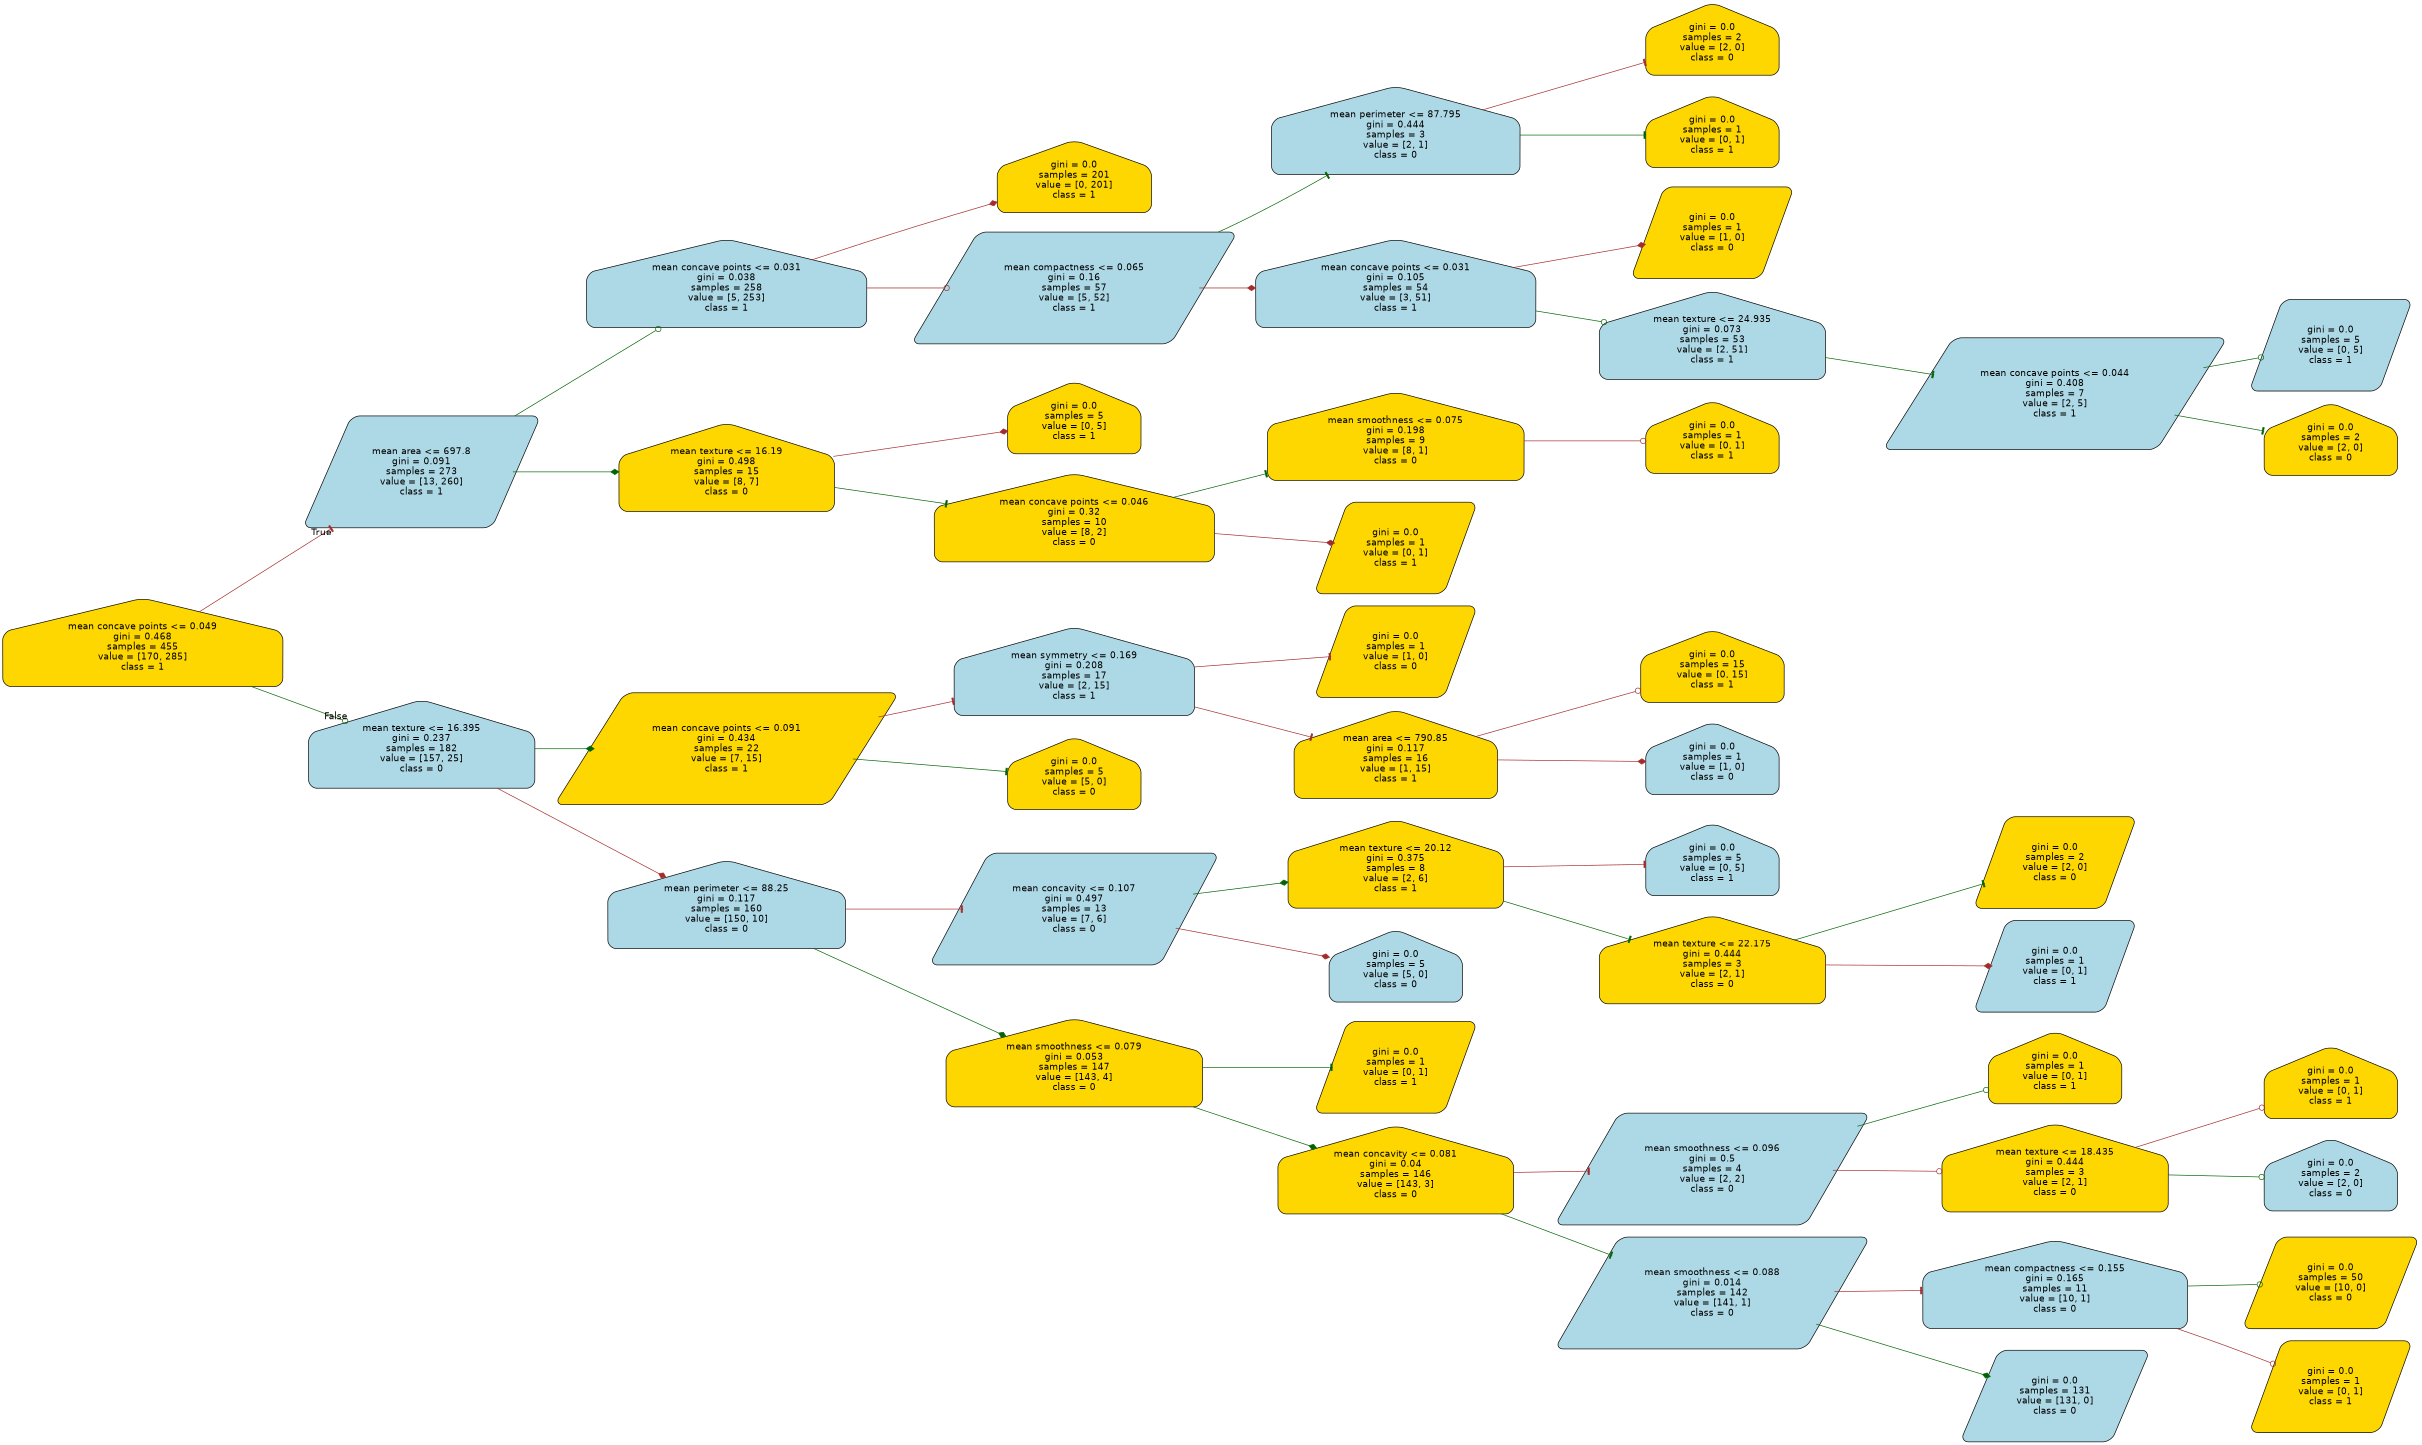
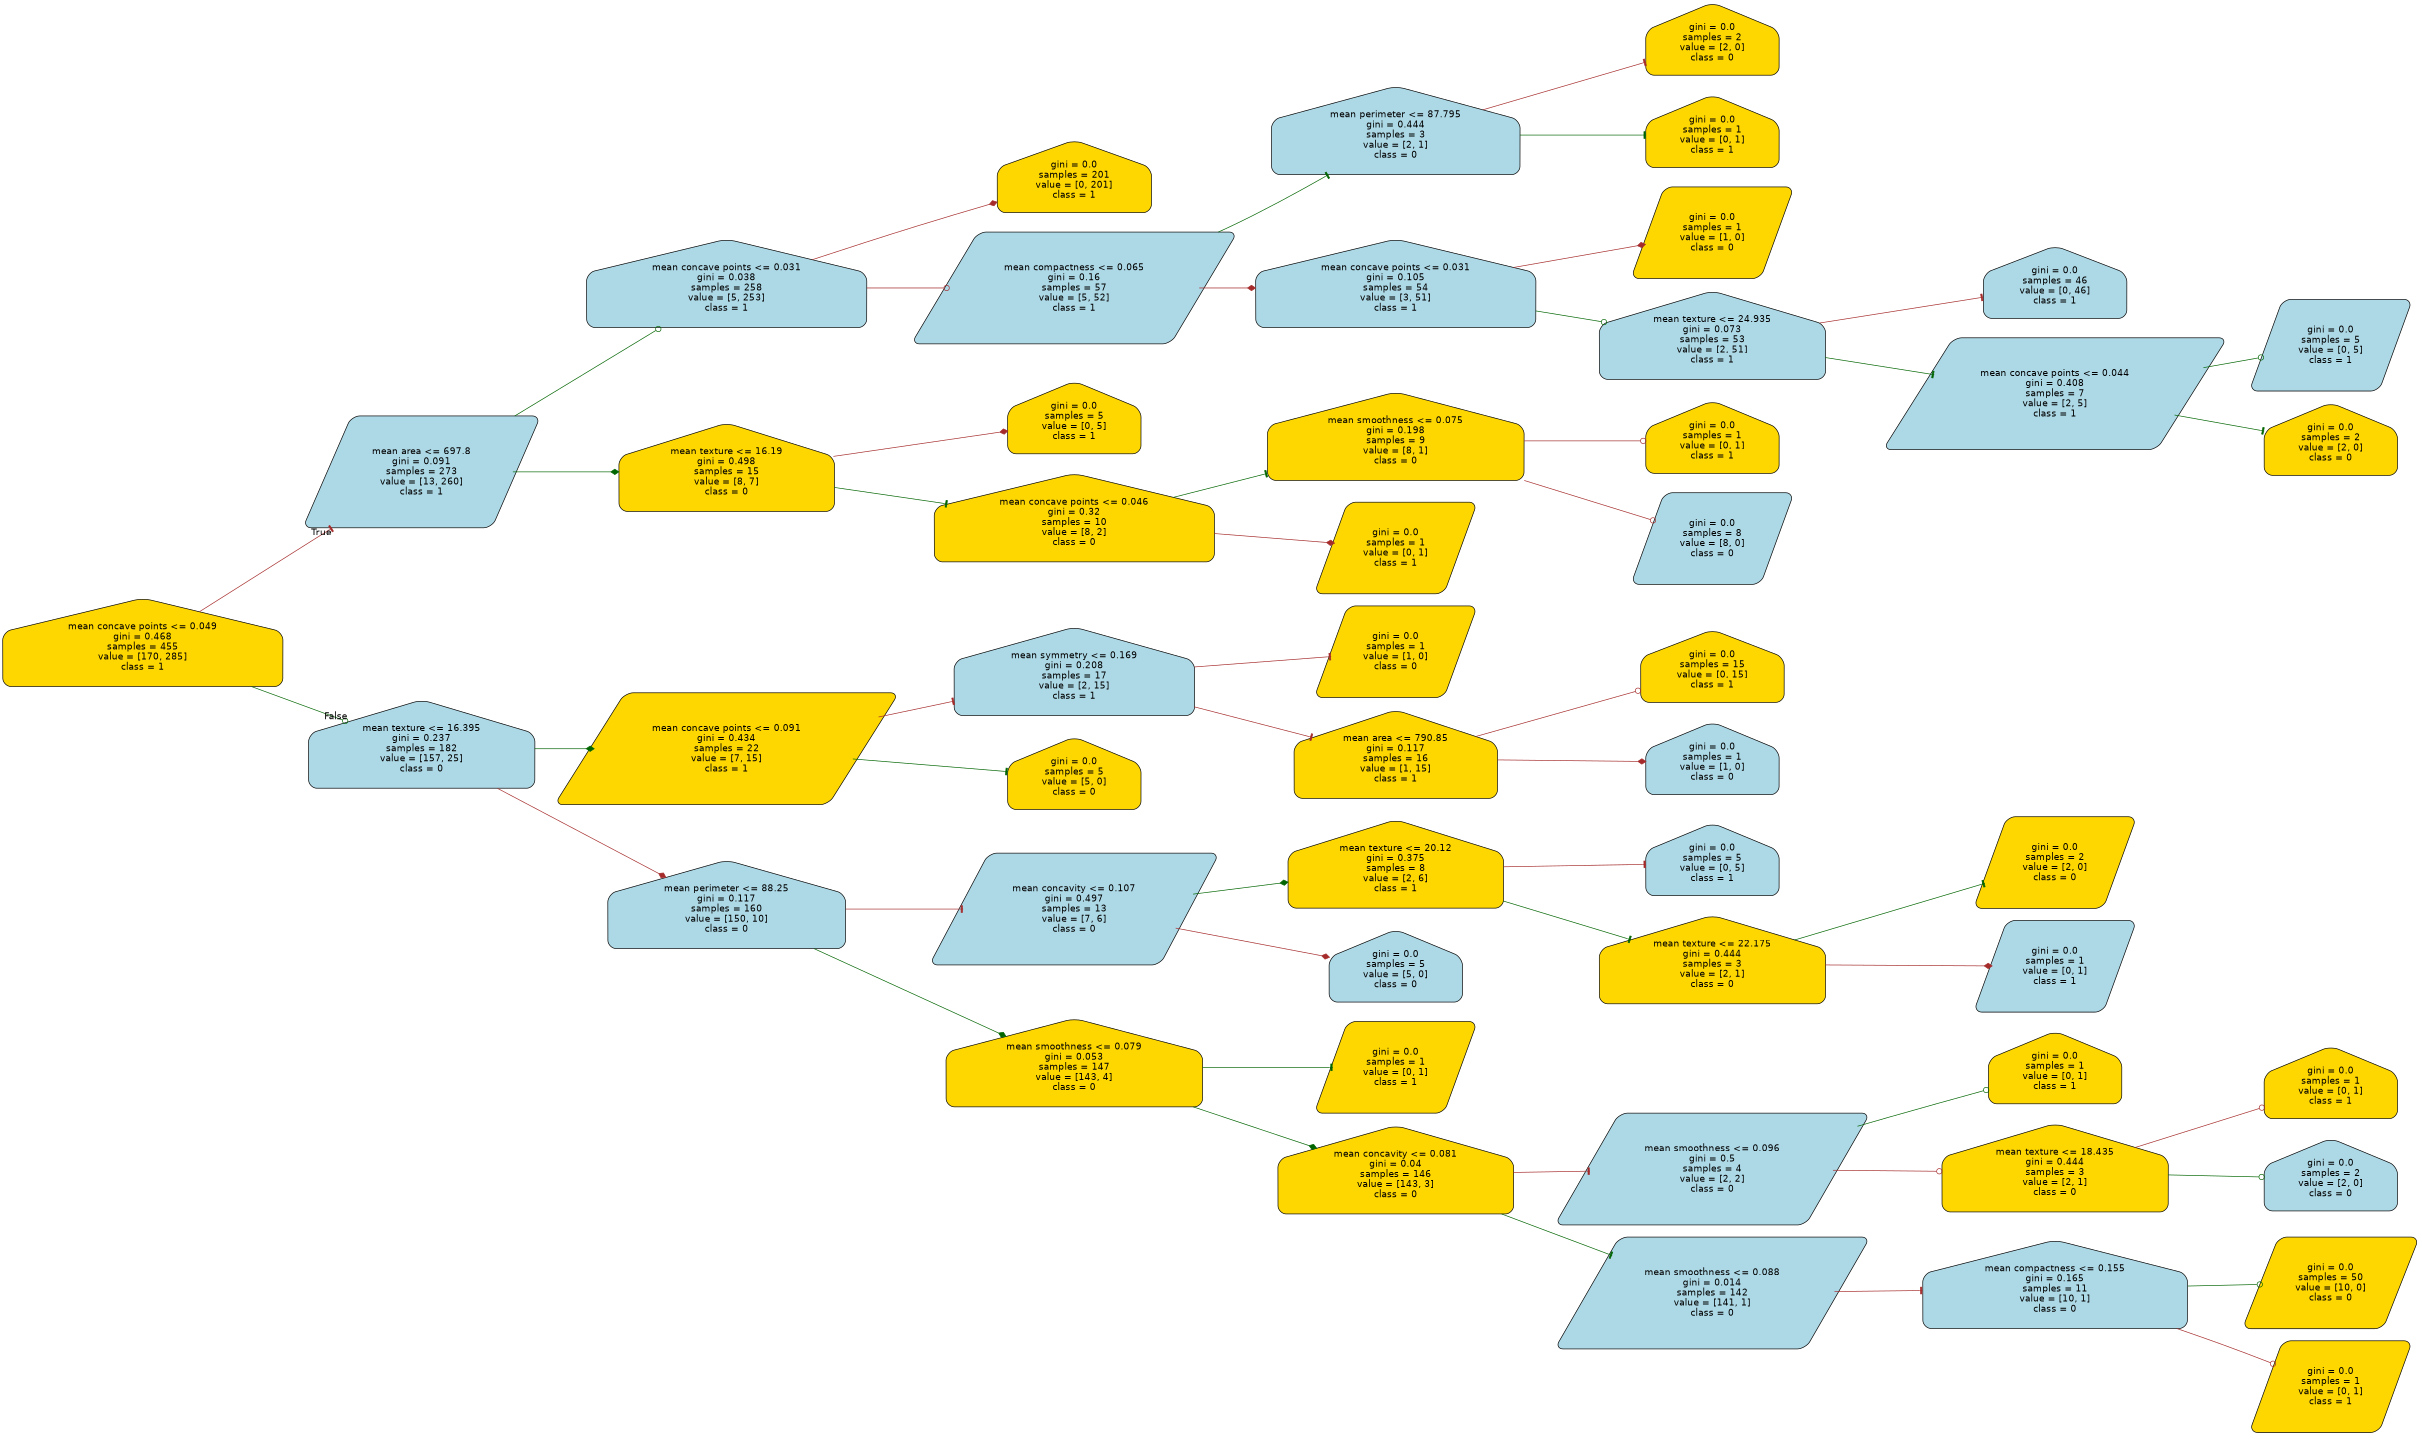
none -> (2055, 286)
none -> (1712, 539)
(2055, 1396) -> none
